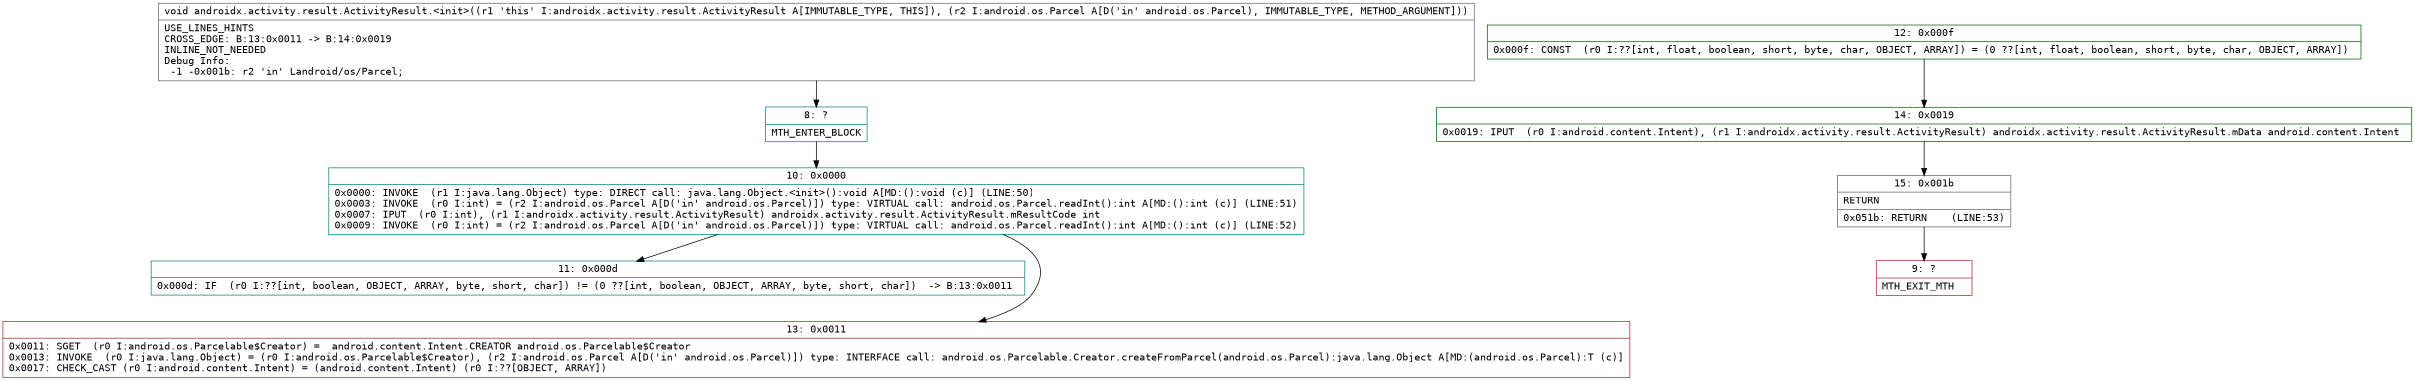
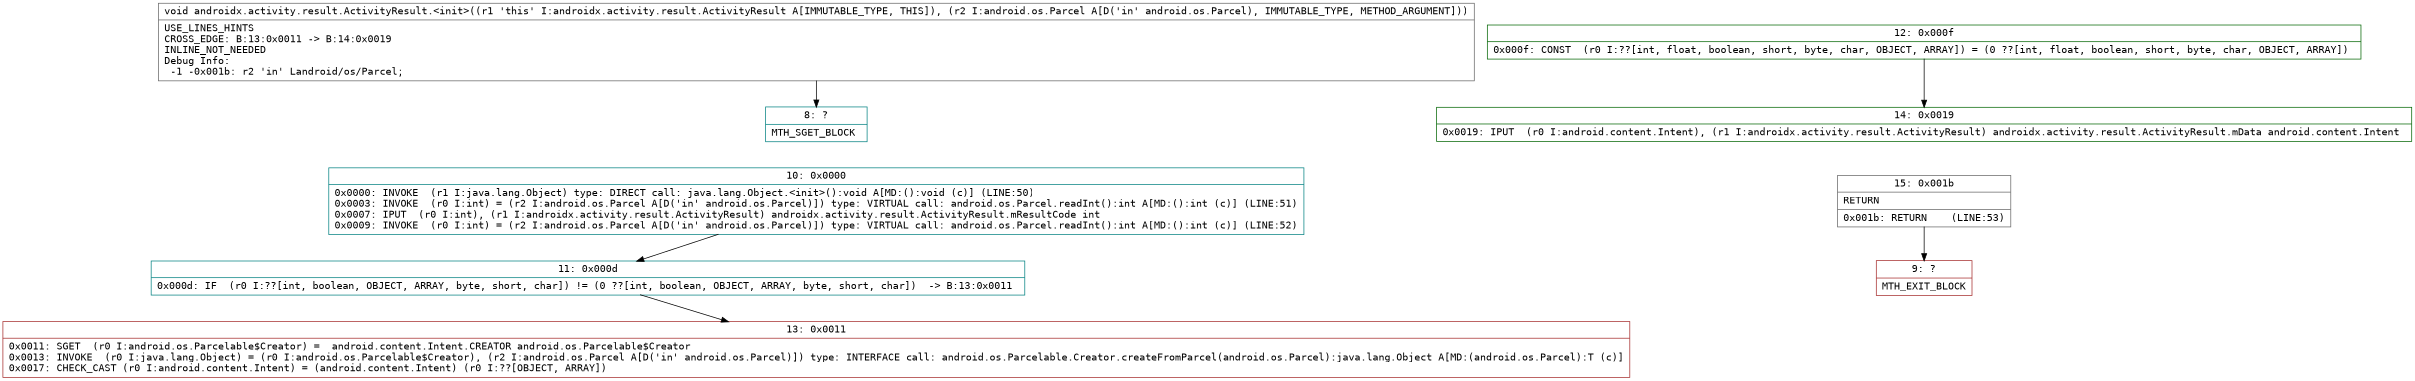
(816, 133) -> (813, 133)
(816, 151) -> none
(1924, 155) -> none
(1924, 218) -> (1924, 218)
(1038, 282) -> (681, 307)
(1918, 286) -> (1924, 286)
